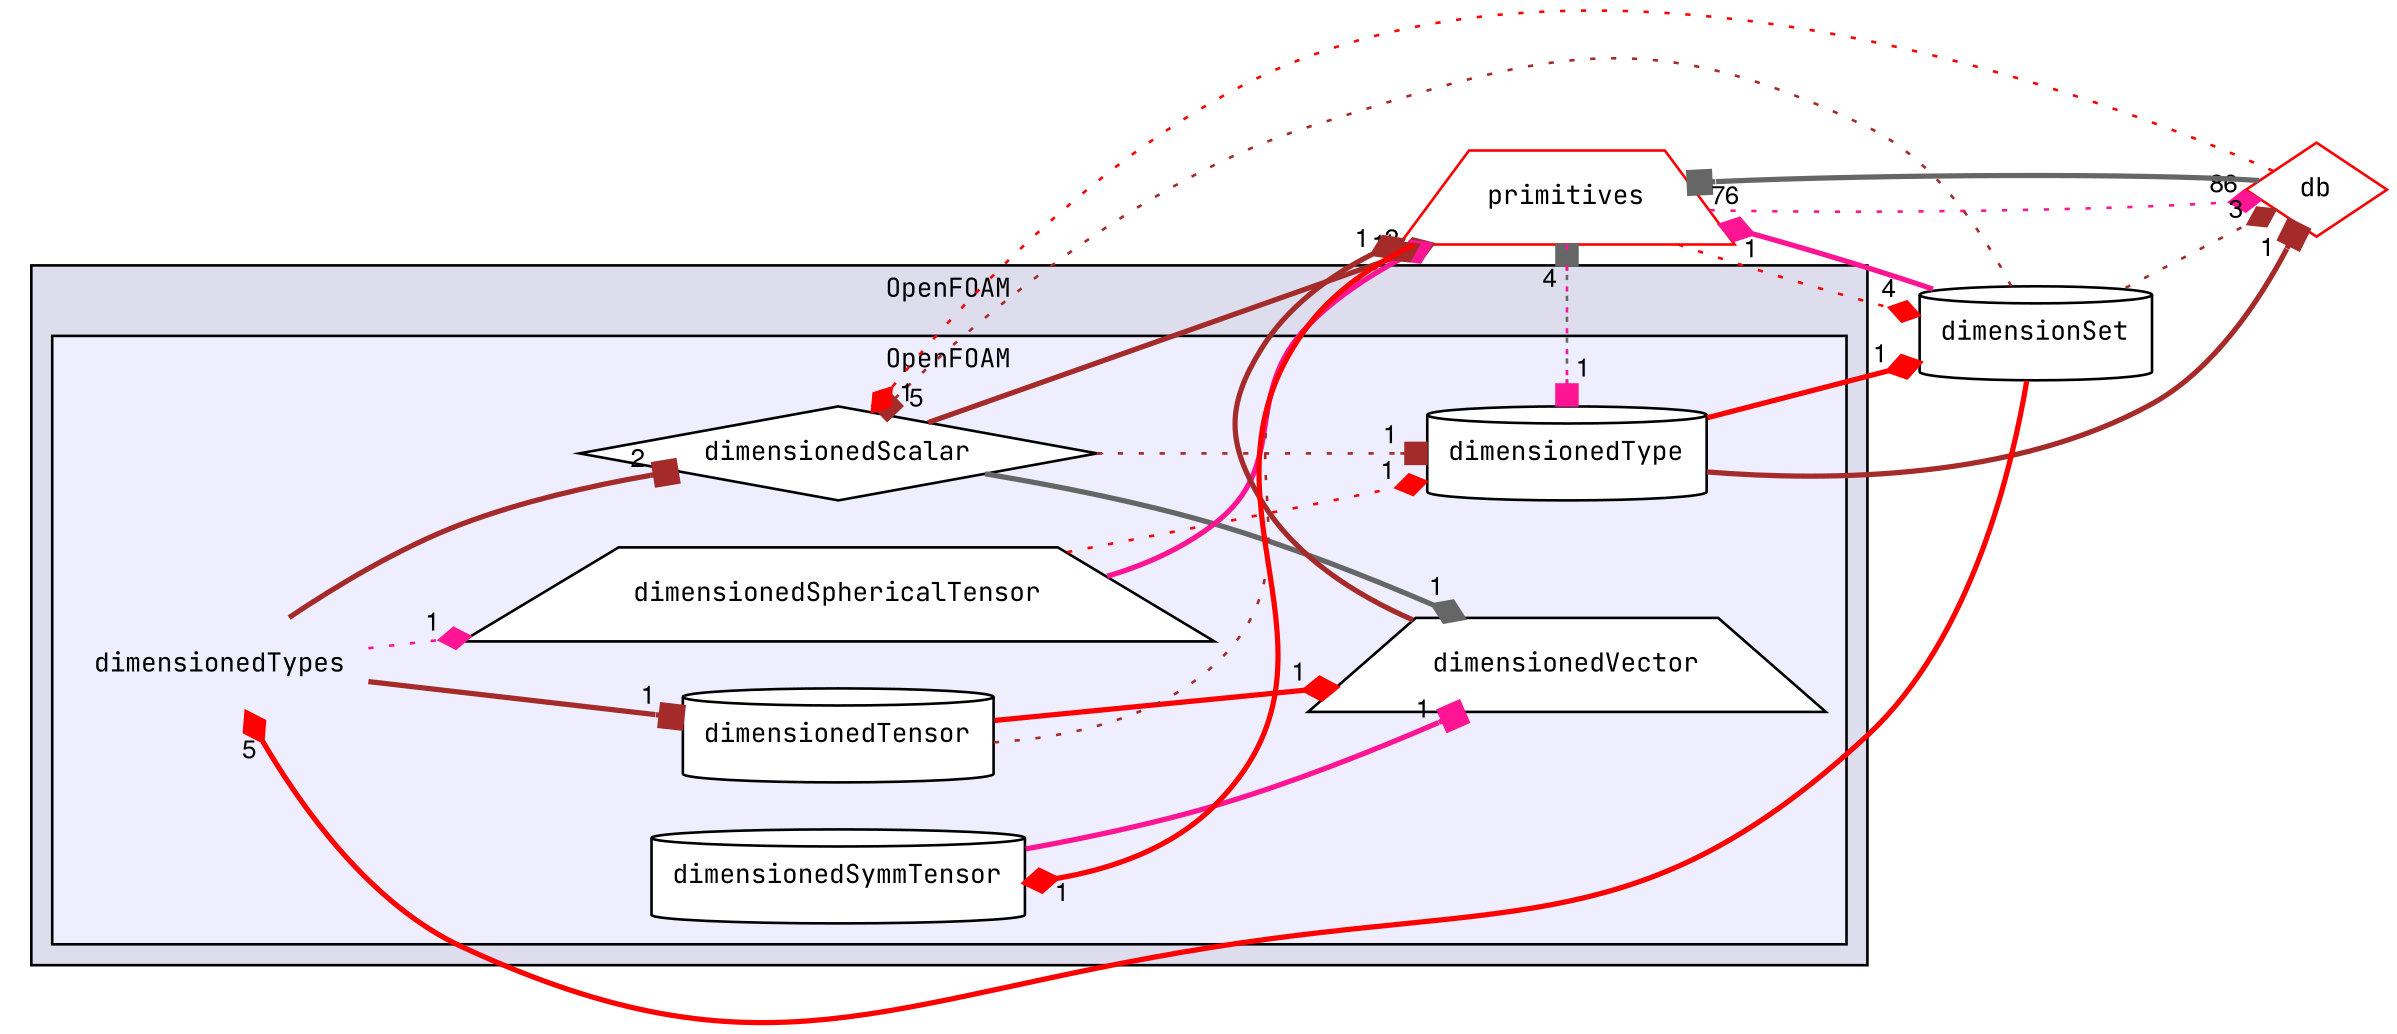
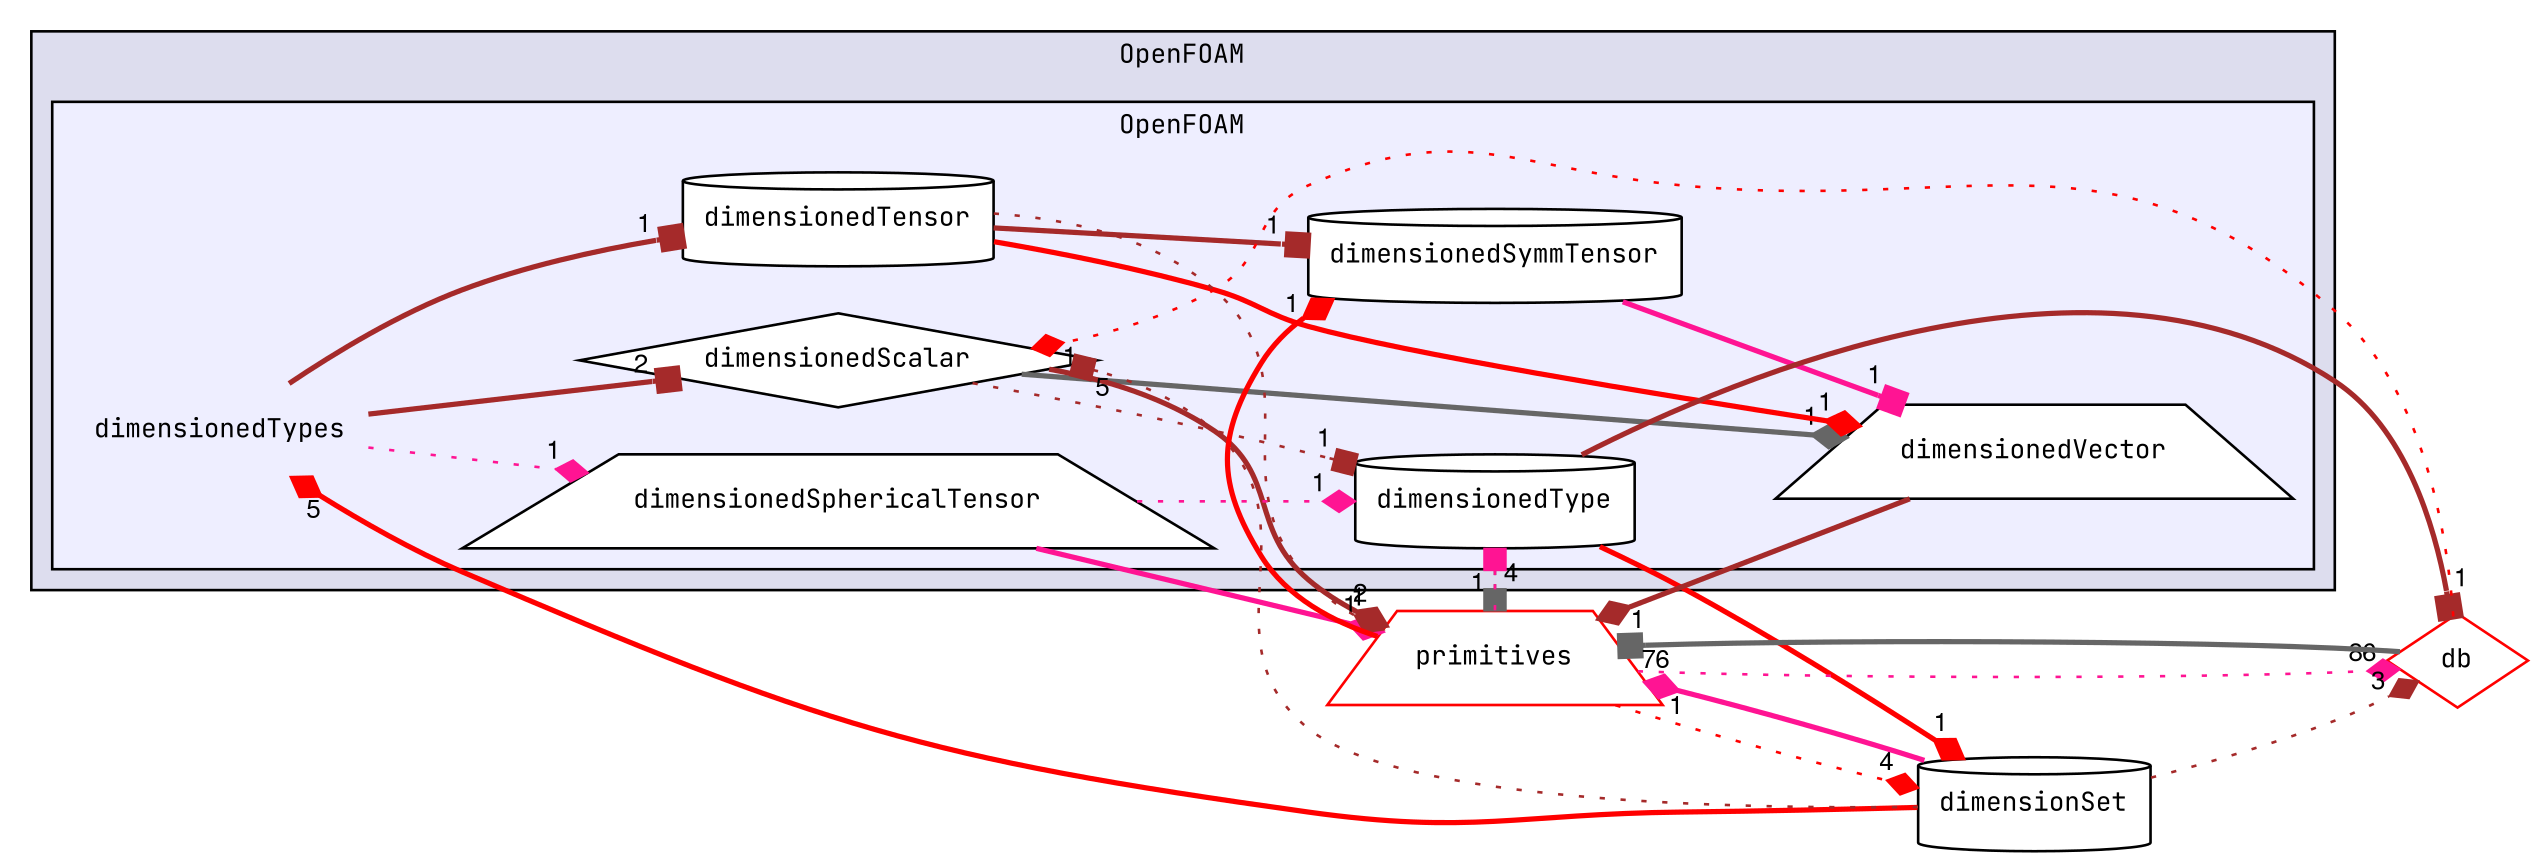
none -> (1166, 238)
(1289, 509) -> (1216, 501)
